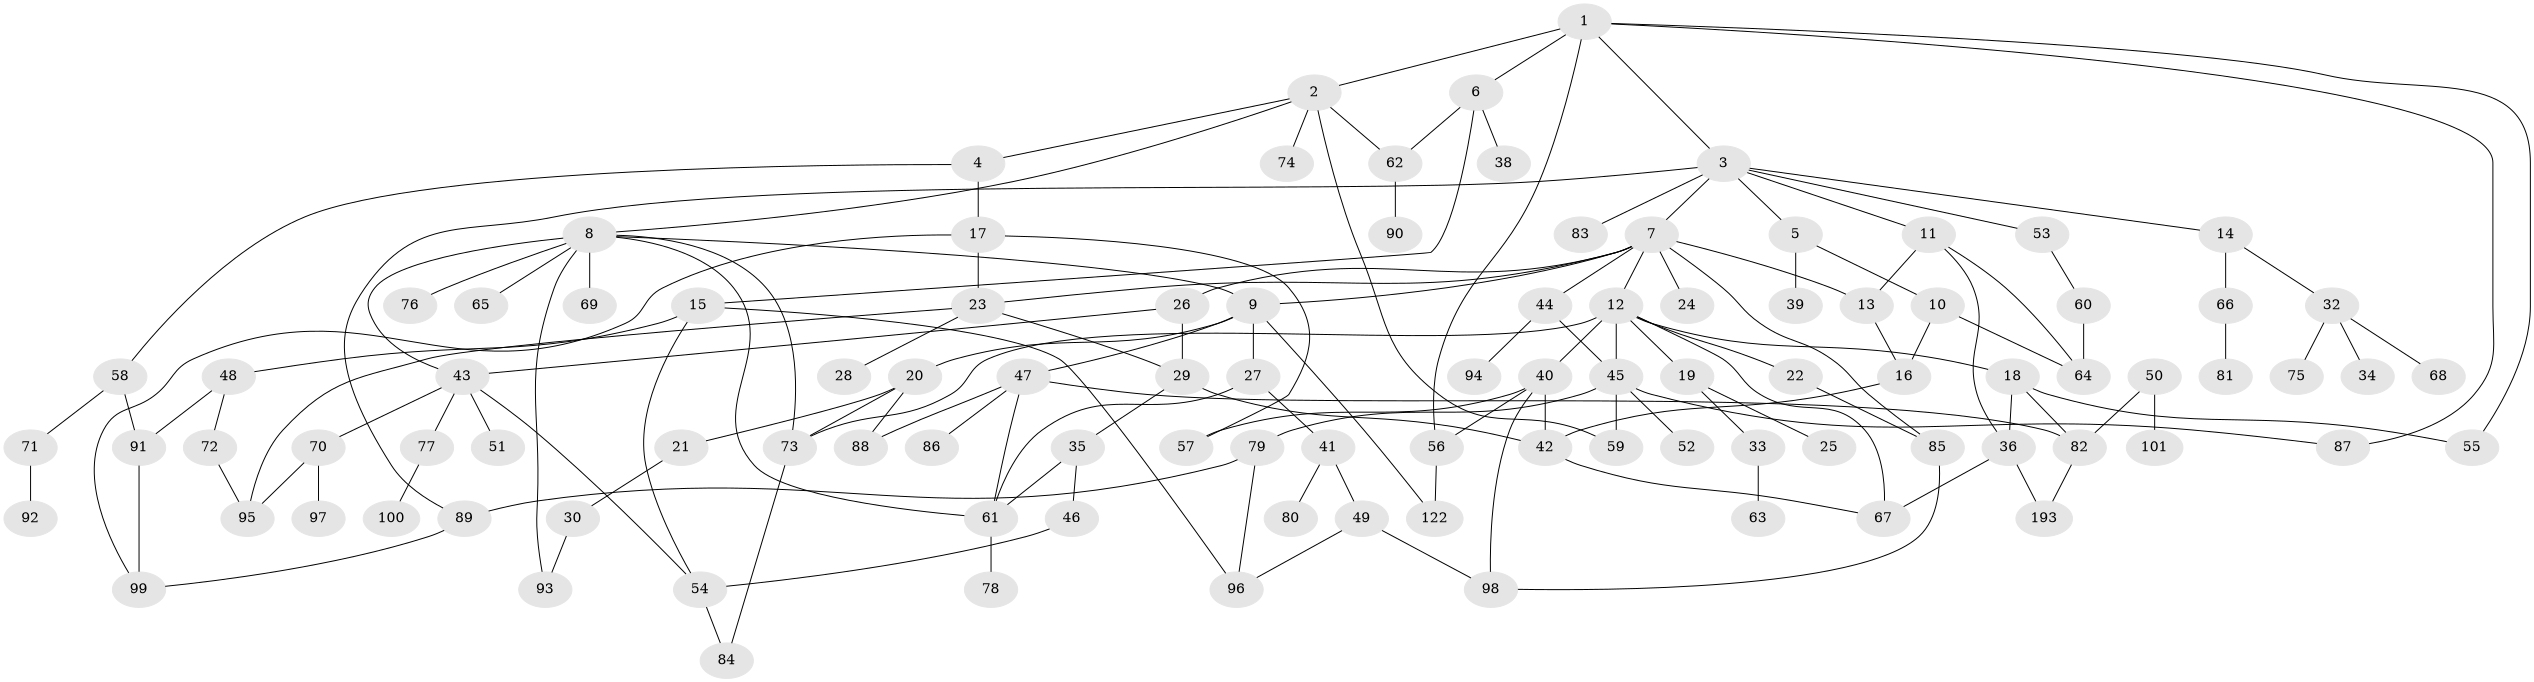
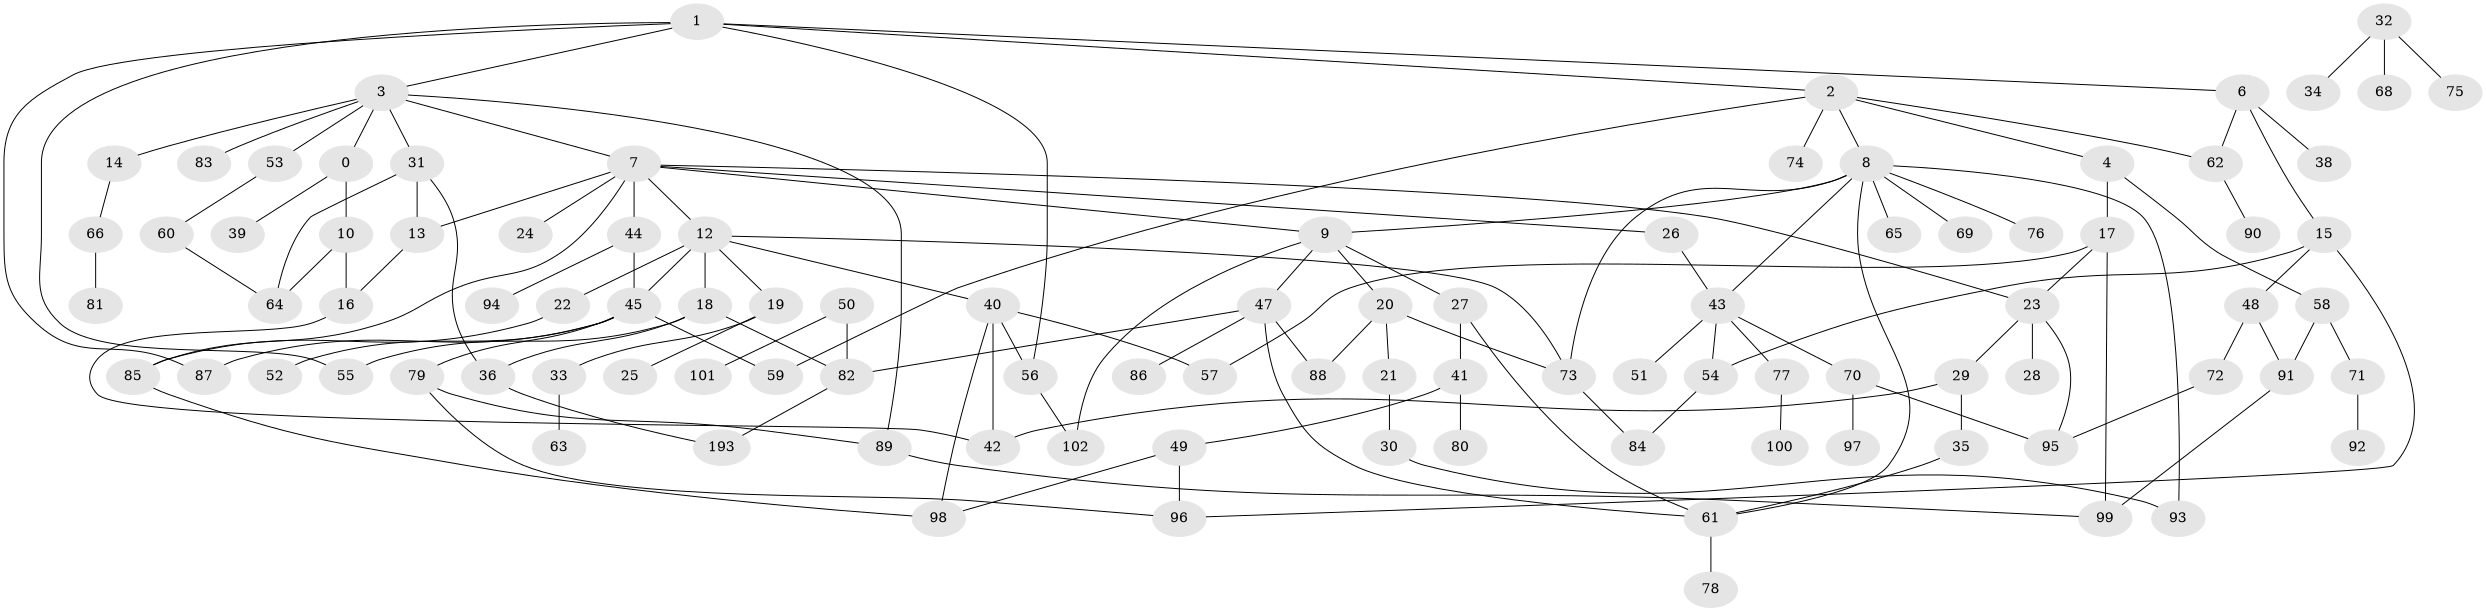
(1796, 235) -> (346, 164)
(1929, 235) -> (417, 164)
(2279, 270) -> none
(1182, 342) -> none
(1072, 519) -> none
(1435, 519) -> (1076, 448)
(1883, 519) -> none
